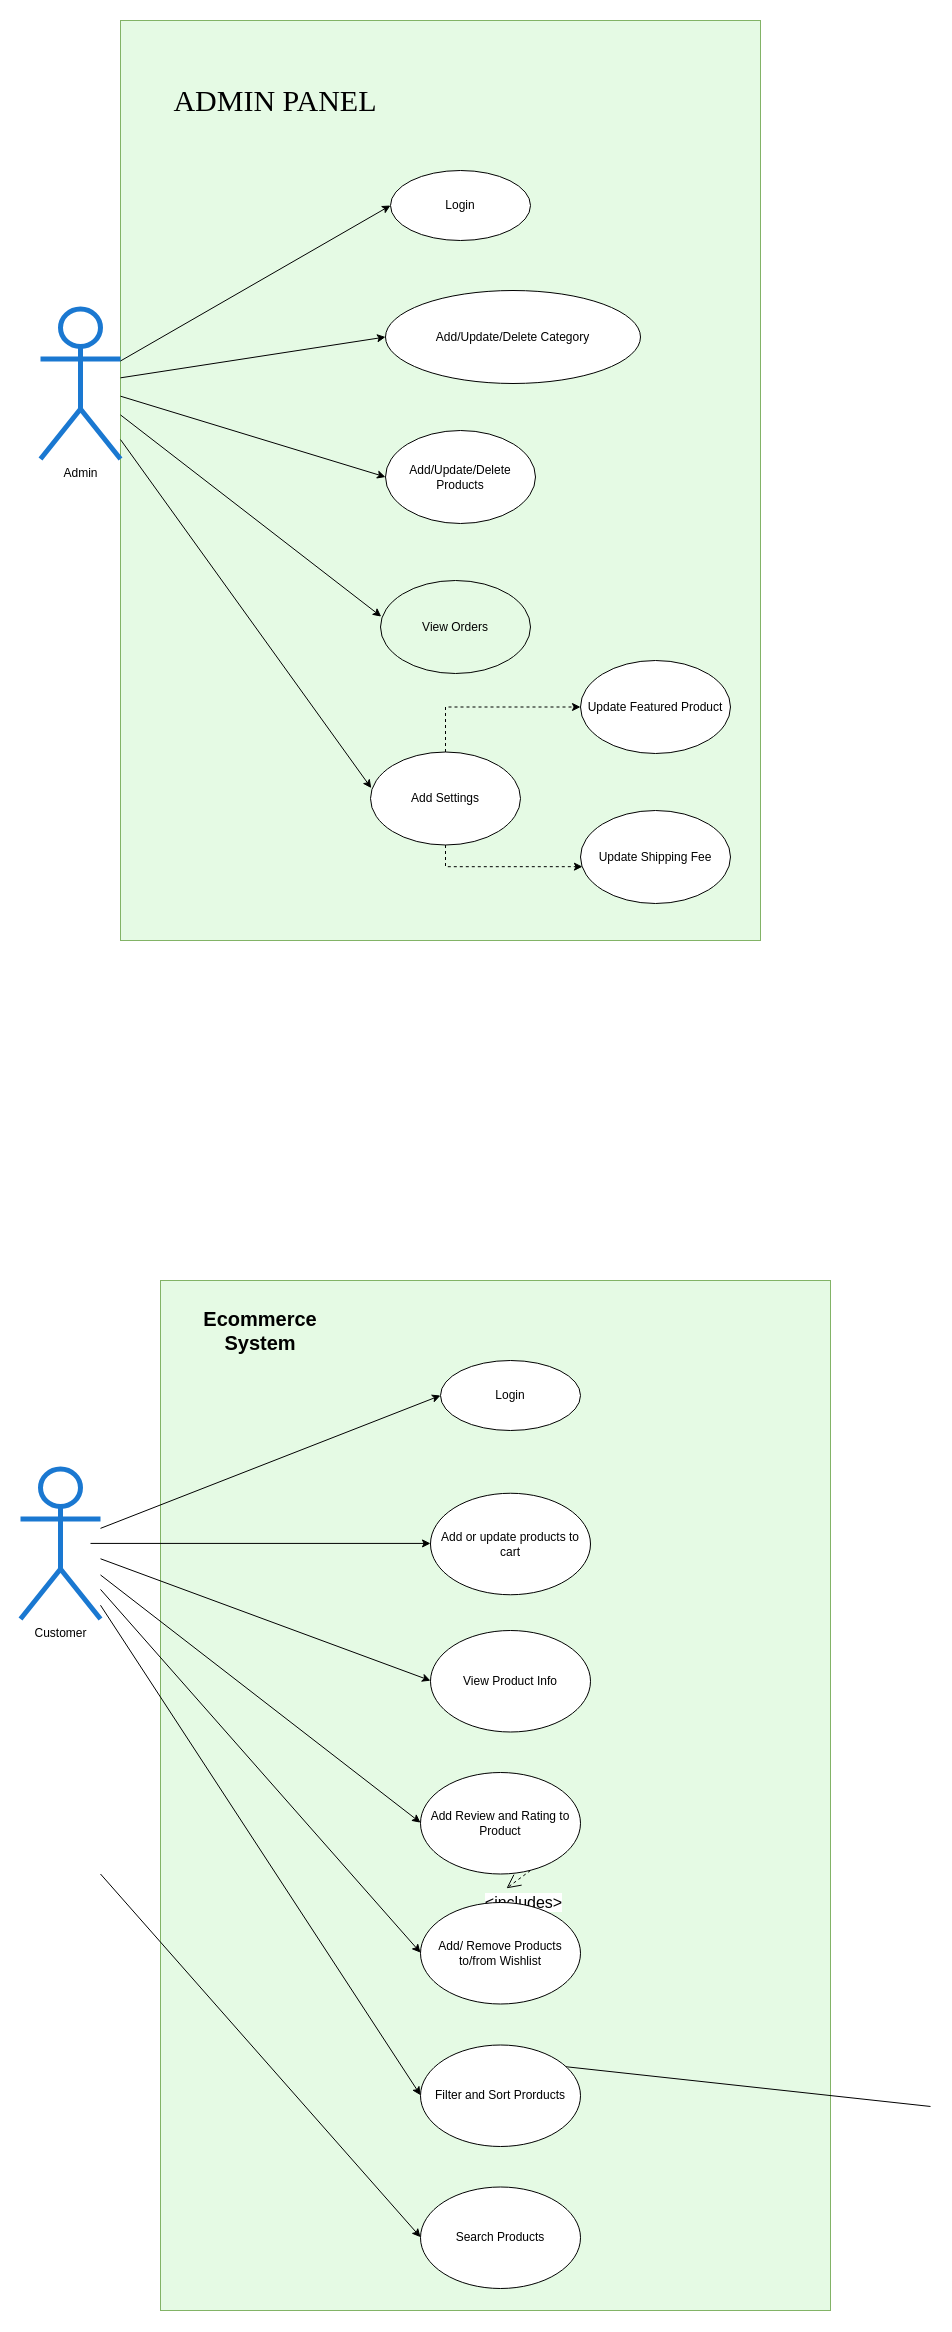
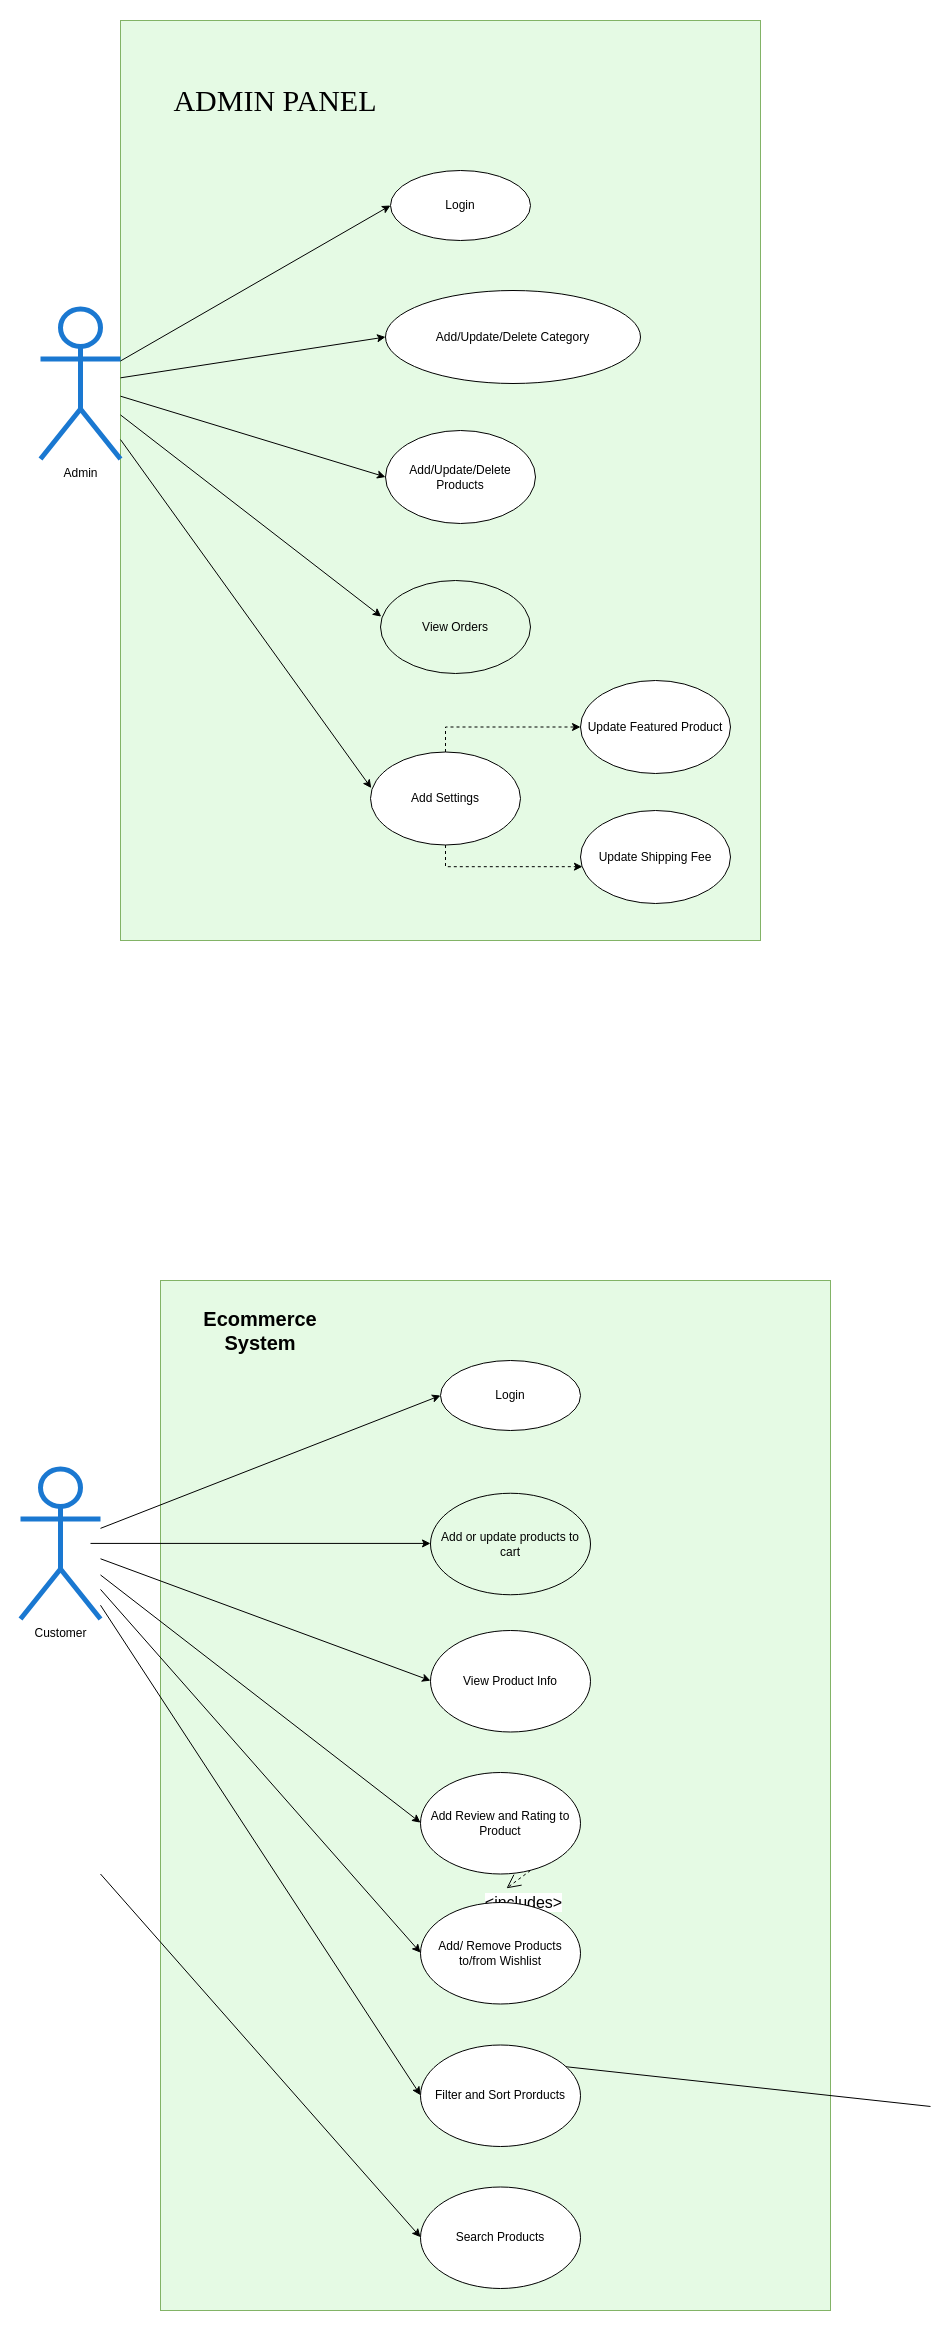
(656, 707) -> (656, 727)
(511, 1544) -> (511, 1544)
